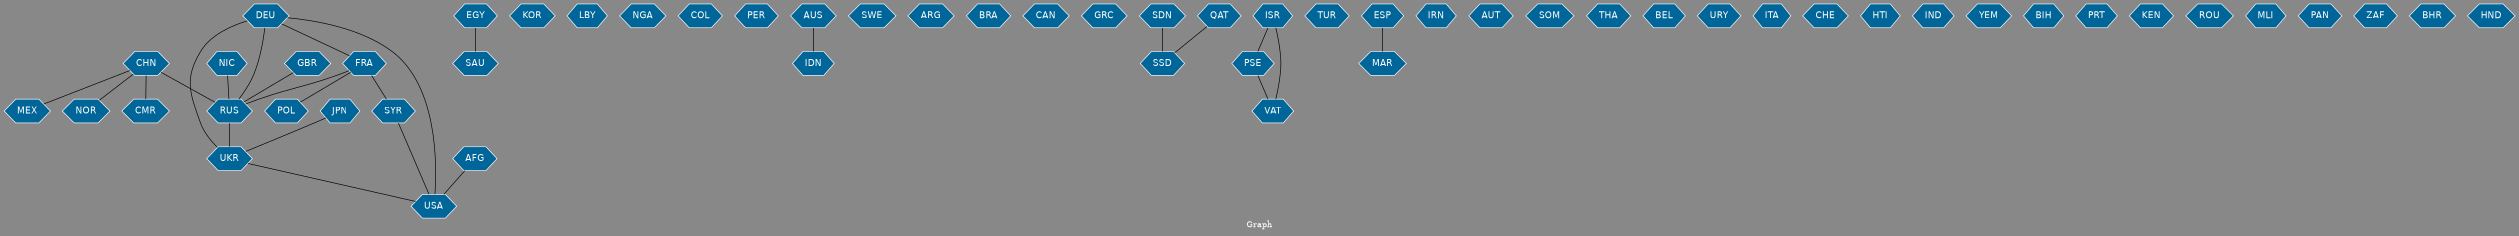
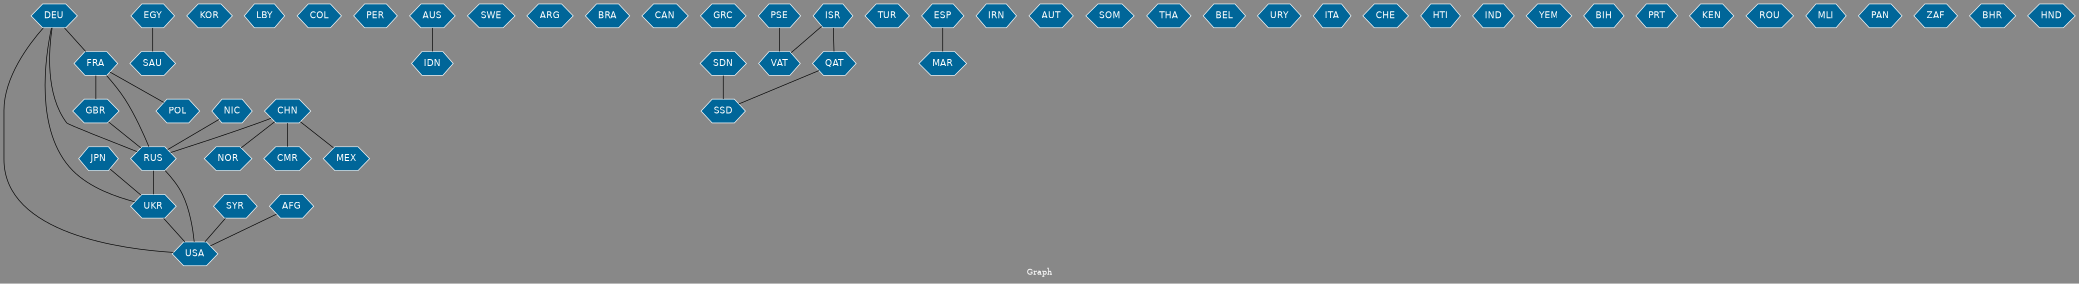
(643, 16) -> none
(1263, 40) -> (834, 40)
(379, 87) -> (96, 87)
none -> (186, 203)
